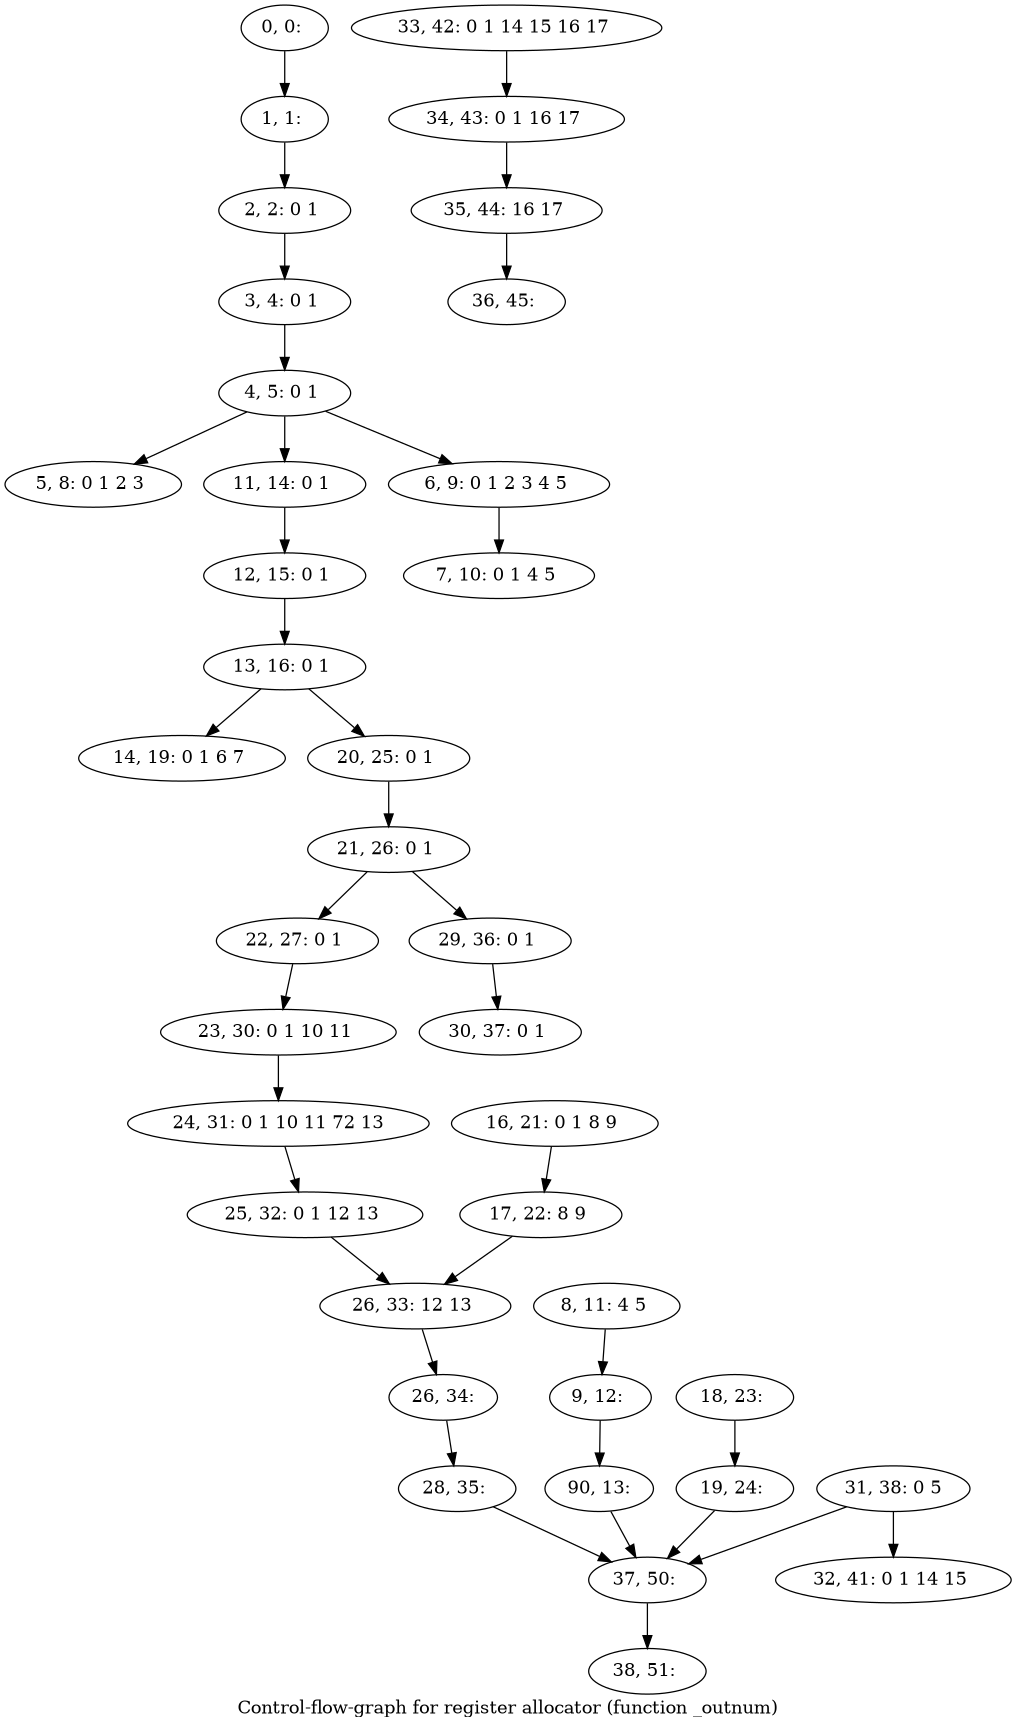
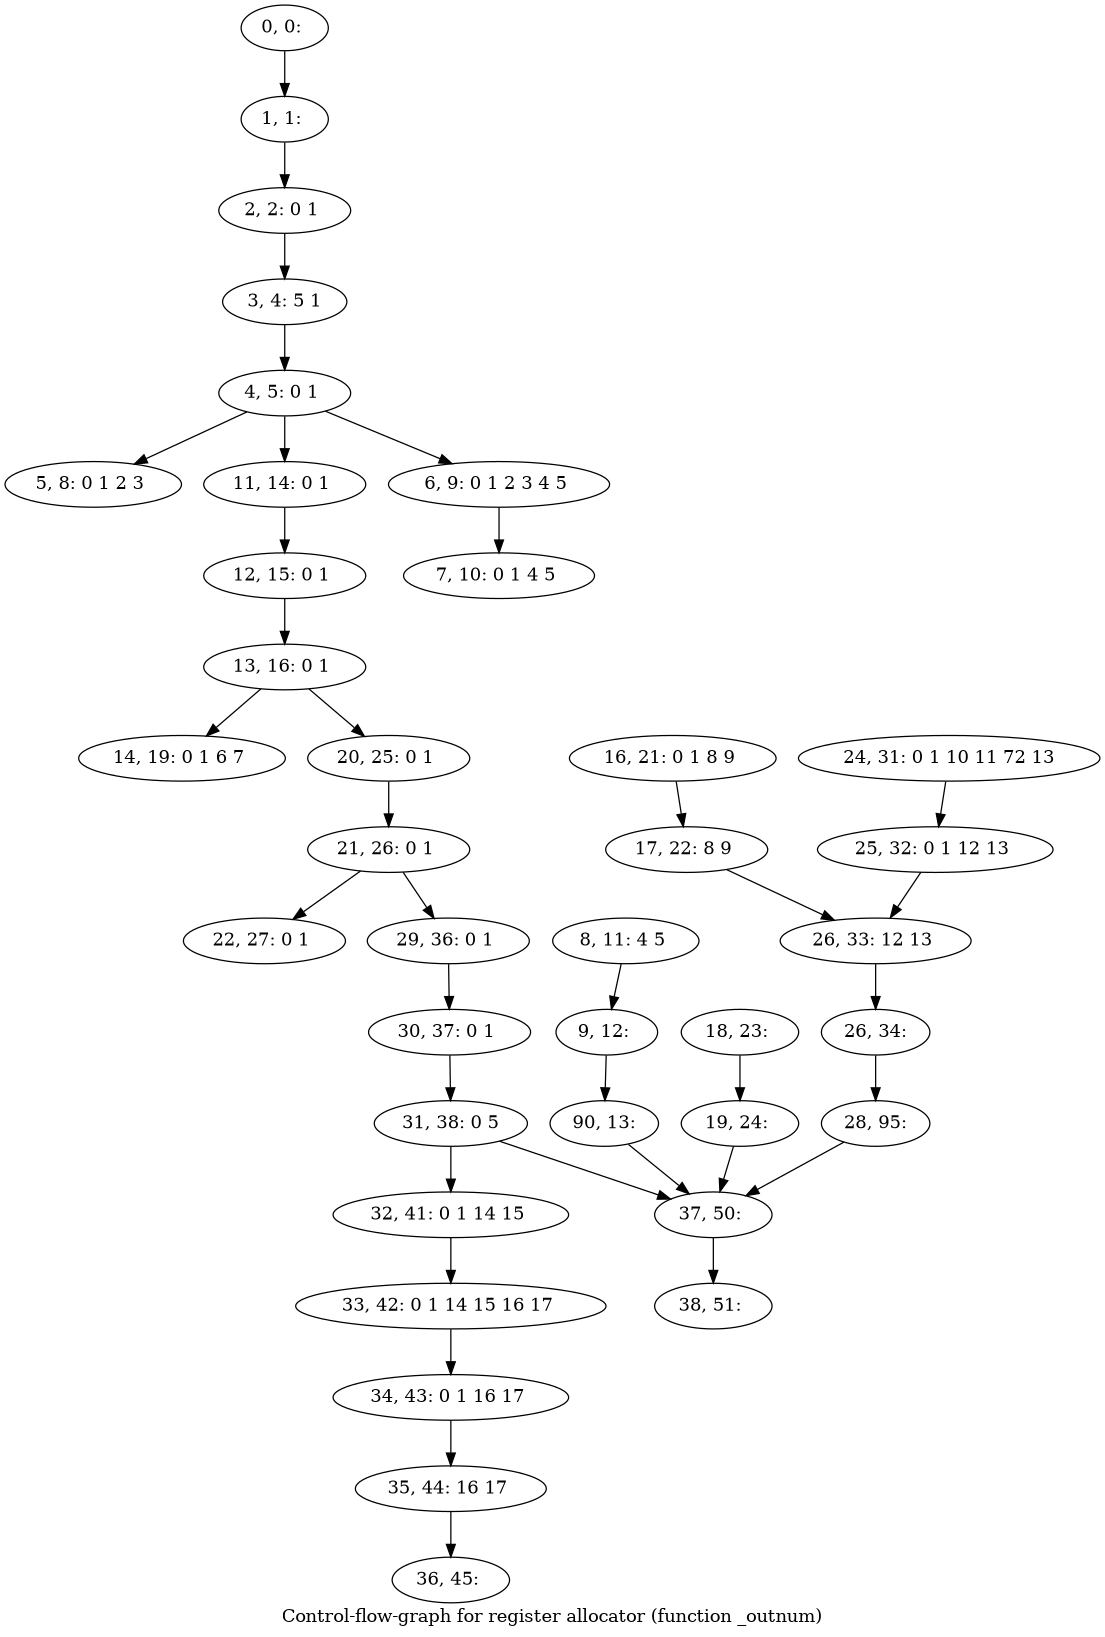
(285, 302) -> (285, 302)
(278, 1032) -> none
none -> (450, 1072)
none -> (451, 1254)
(457, 1489) -> (876, 1123)
